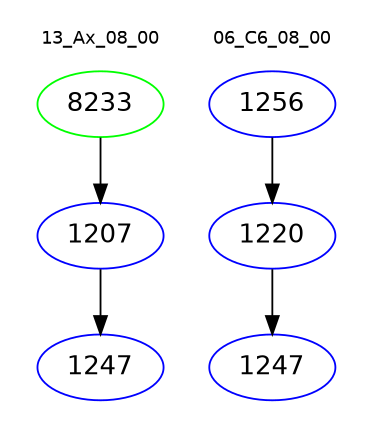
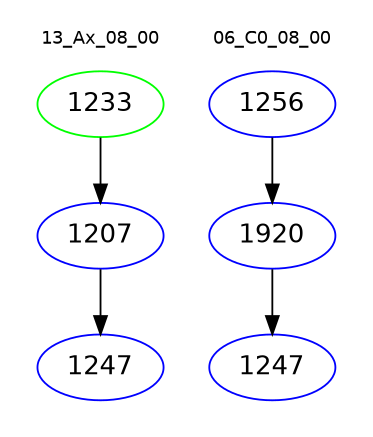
(272, 39) -> (272, 39)
(101, 104) -> (101, 104)
(272, 236) -> (272, 236)
